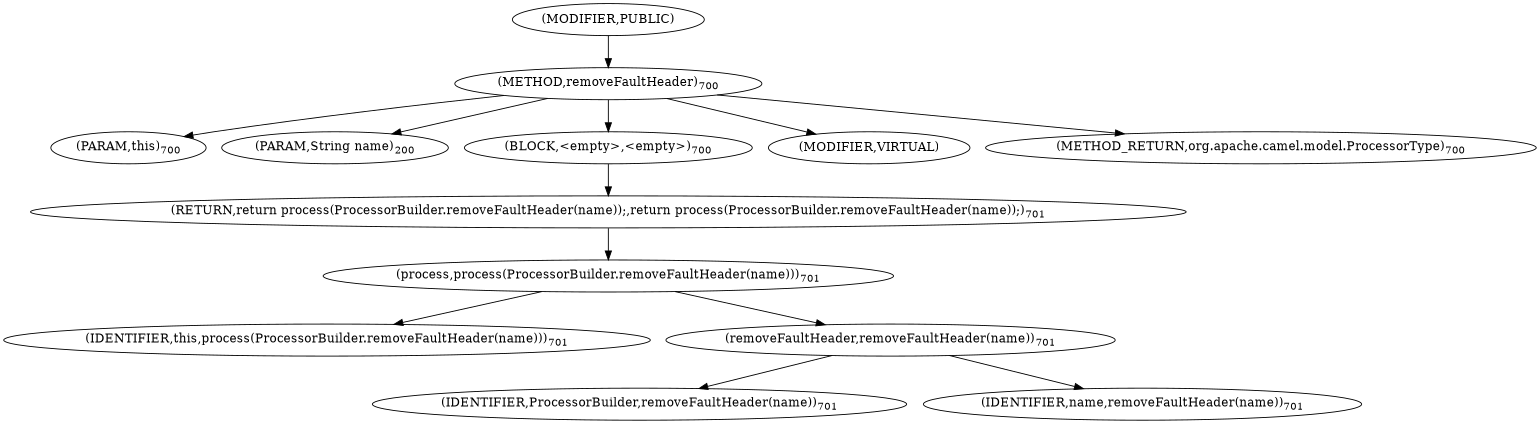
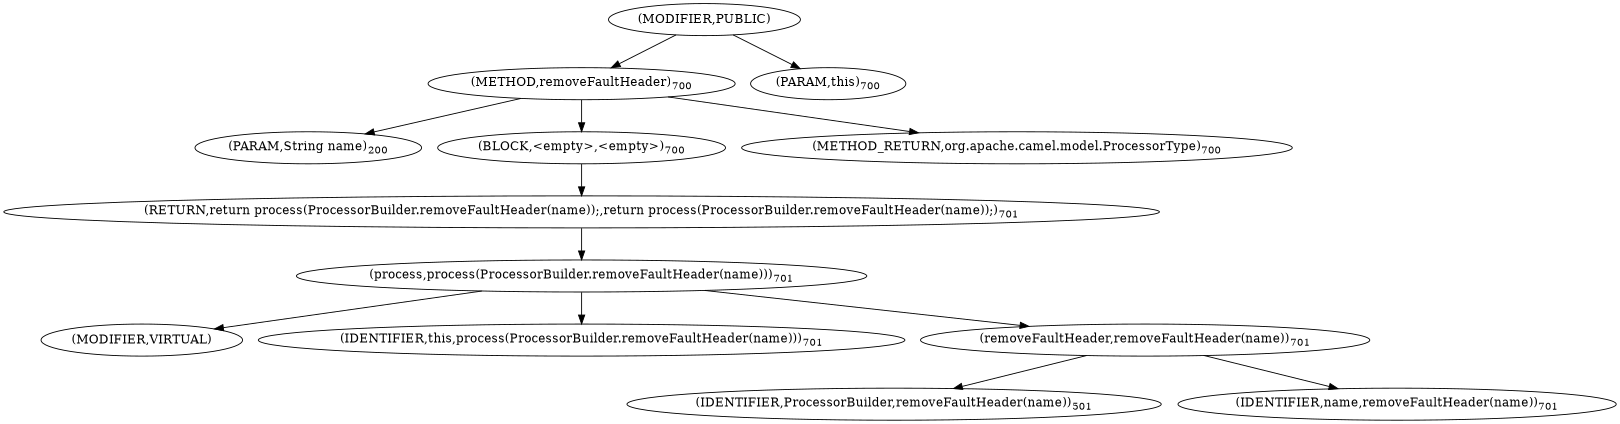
(348, 114) -> (763, 50)
(737, 115) -> (353, 309)
(828, 403) -> (1082, 403)
